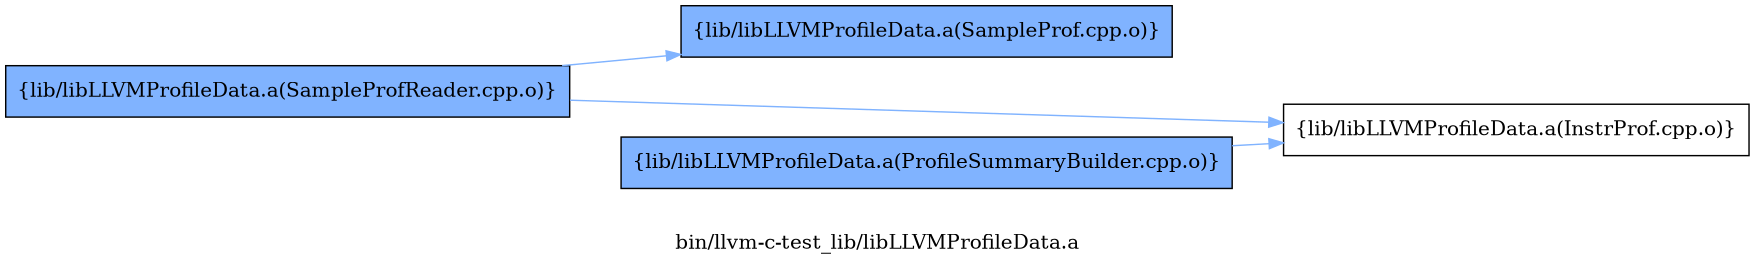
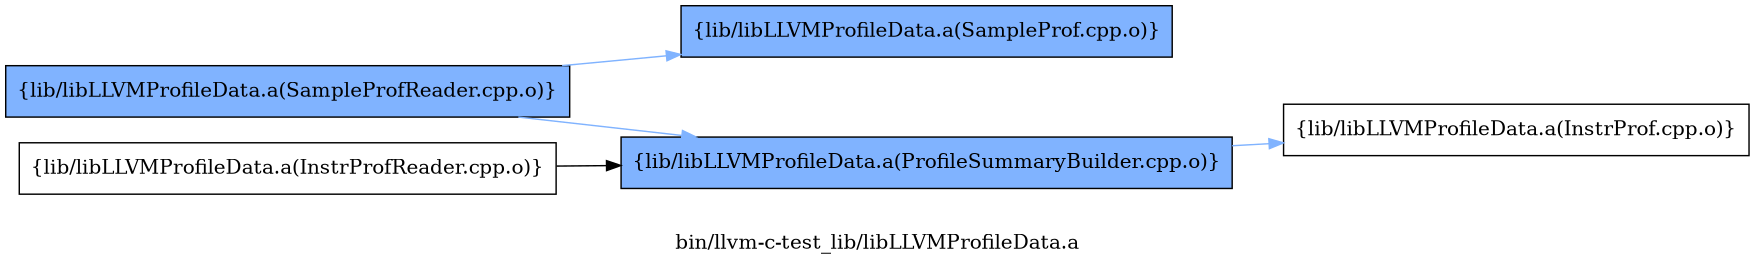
(919, 111) -> (600, 126)
none -> (288, 168)
